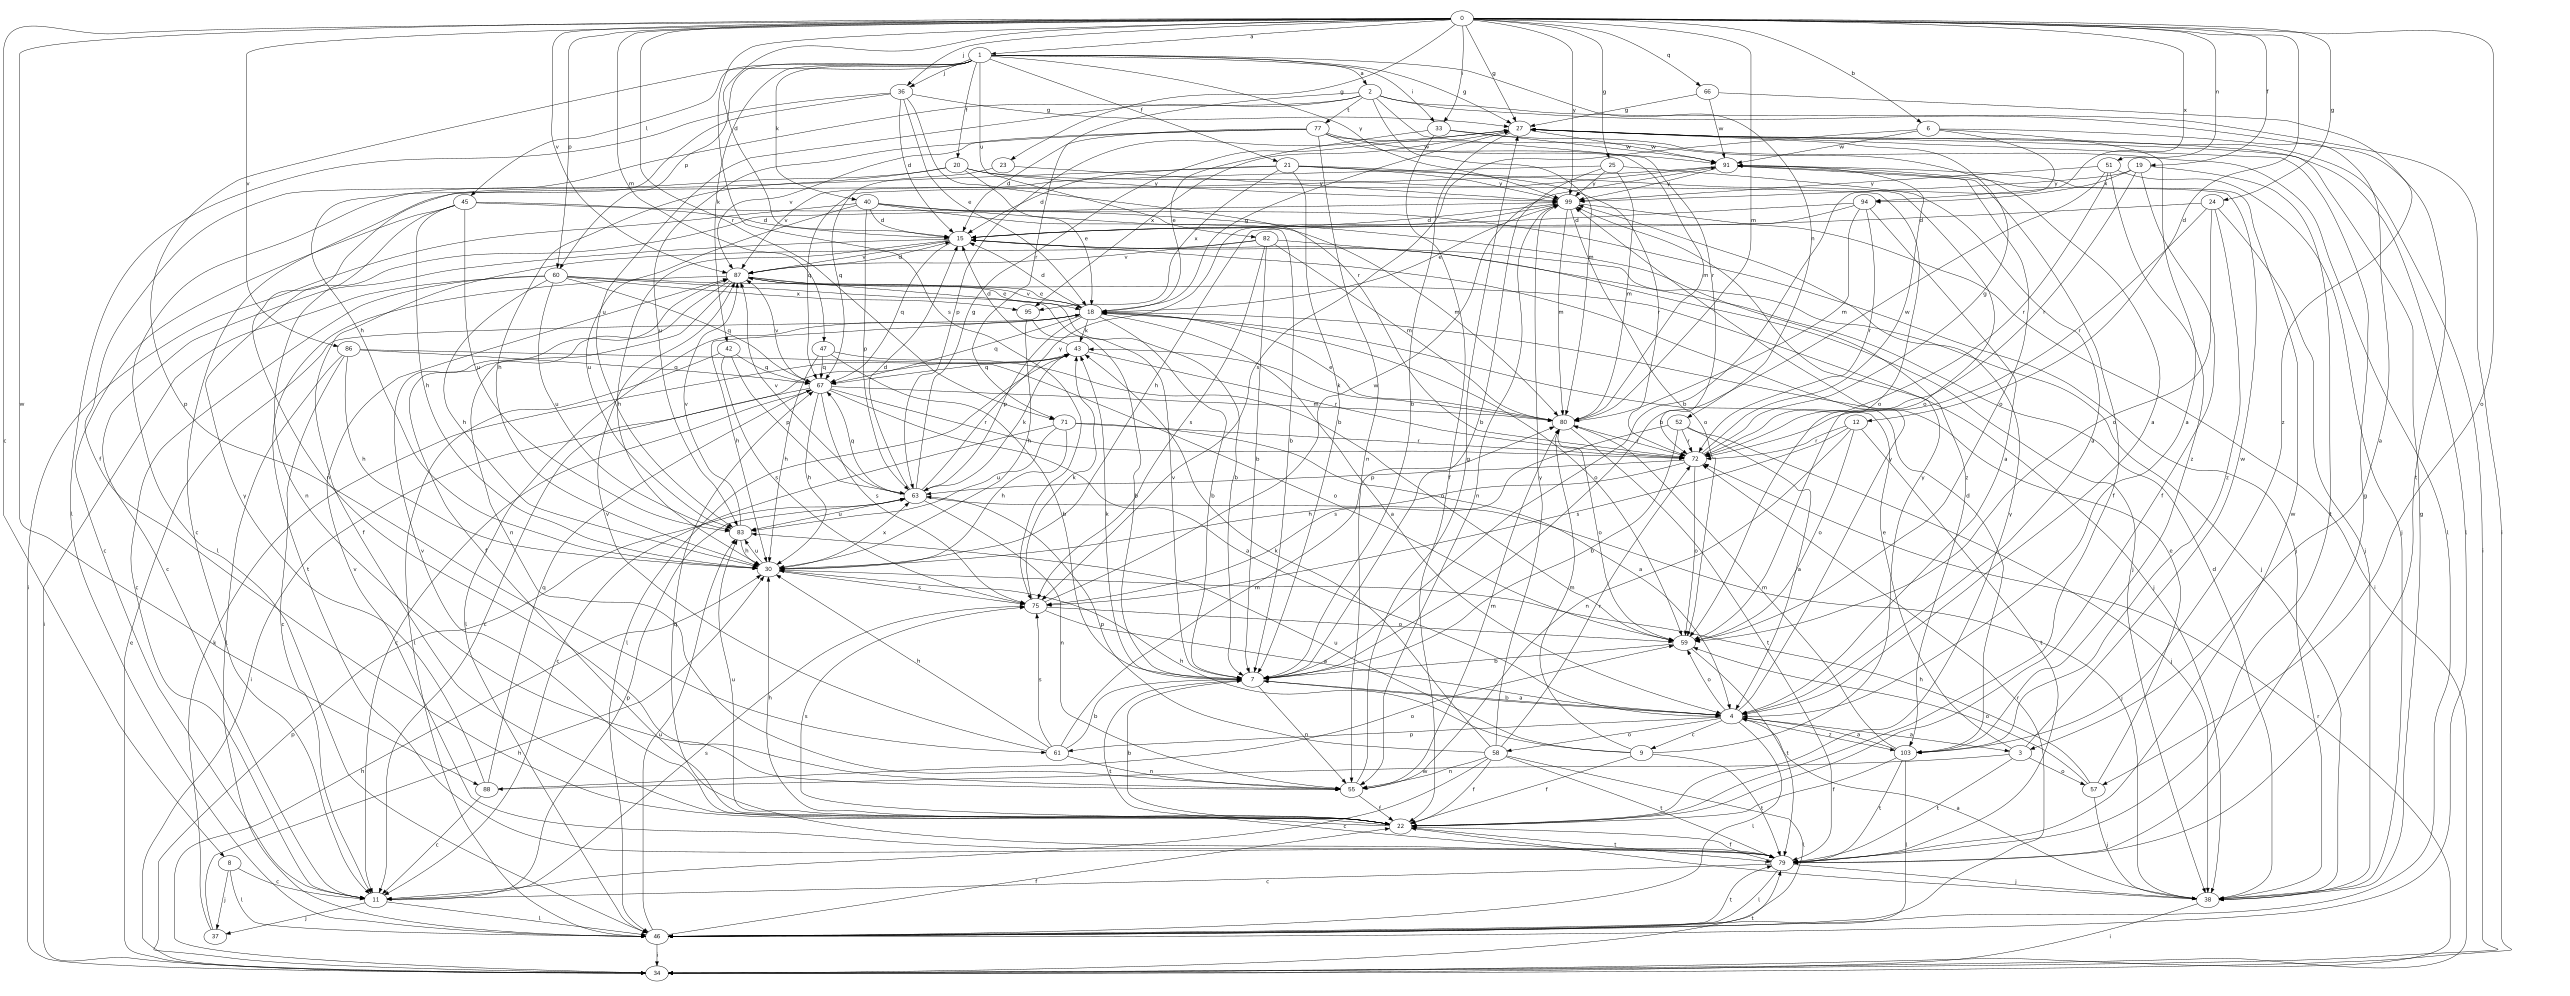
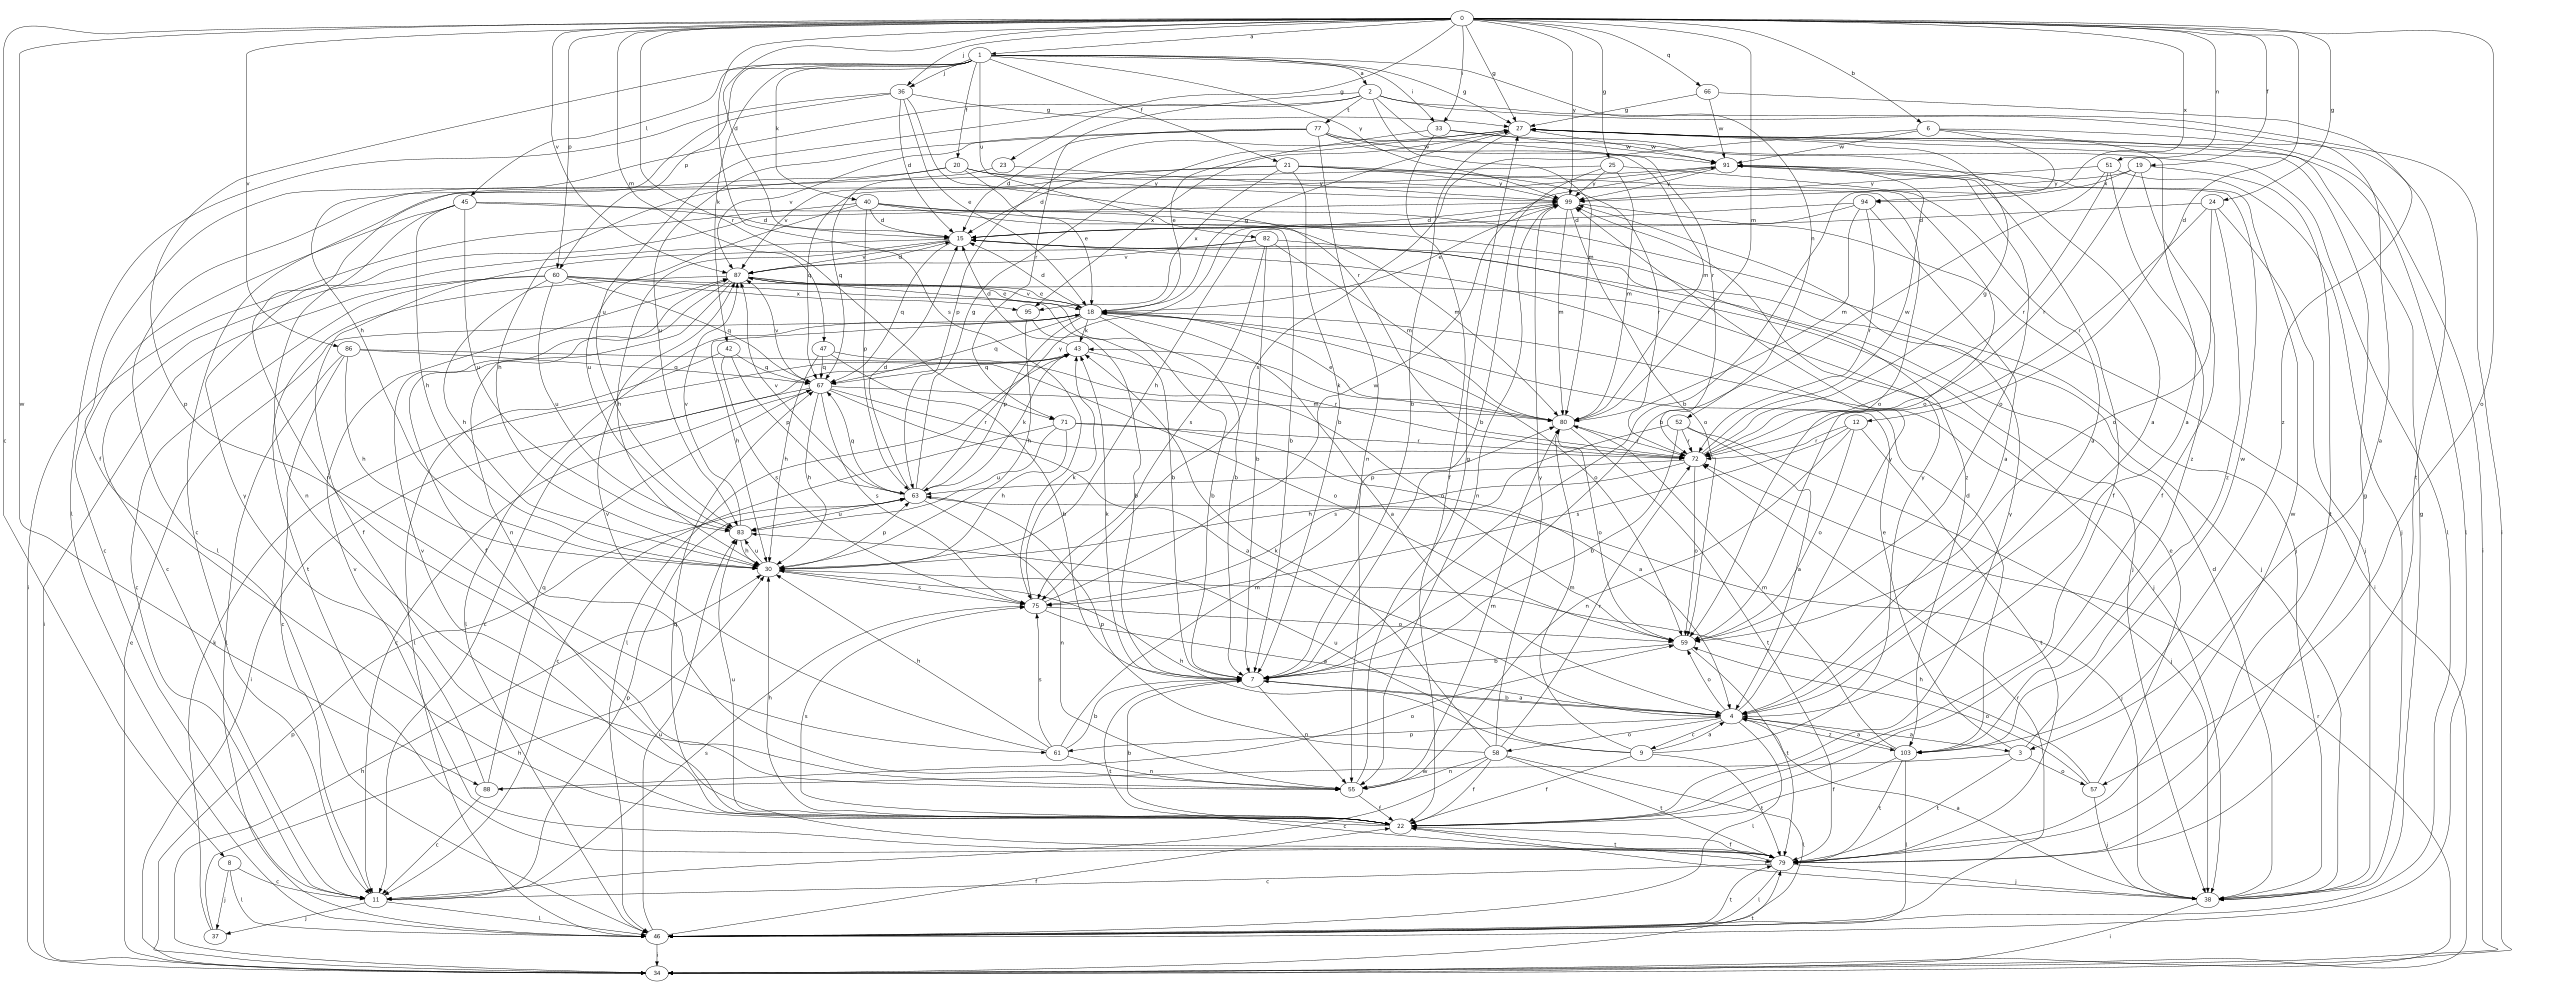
(1174, 478) -> (1174, 478)
(885, 533) -> (885, 533)
none -> (1688, 741)
